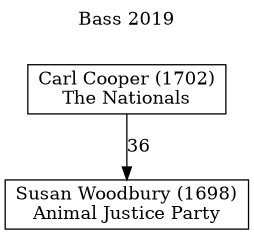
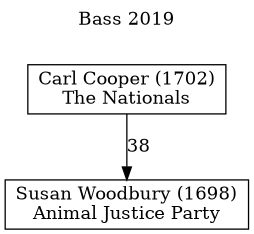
(139, 147) -> (139, 147)
